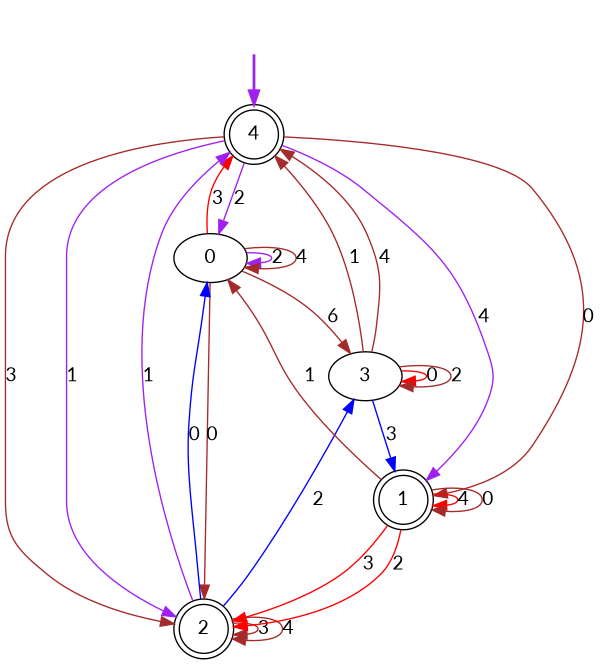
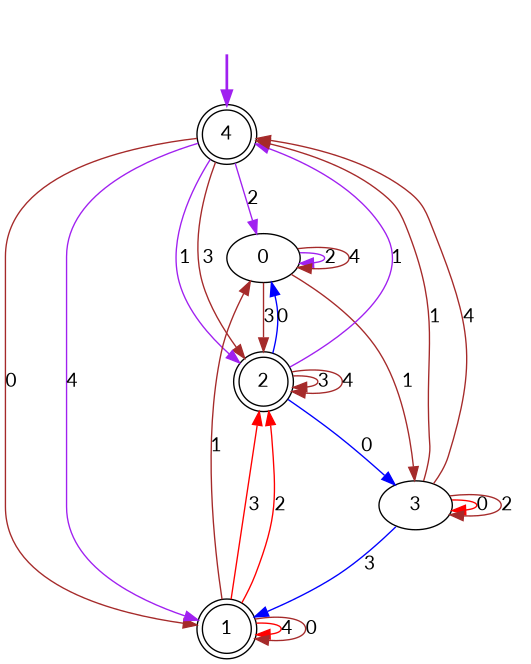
(209, 198) -> none
(333, 317) -> (408, 382)
(213, 435) -> (270, 317)
(319, 500) -> (367, 446)
